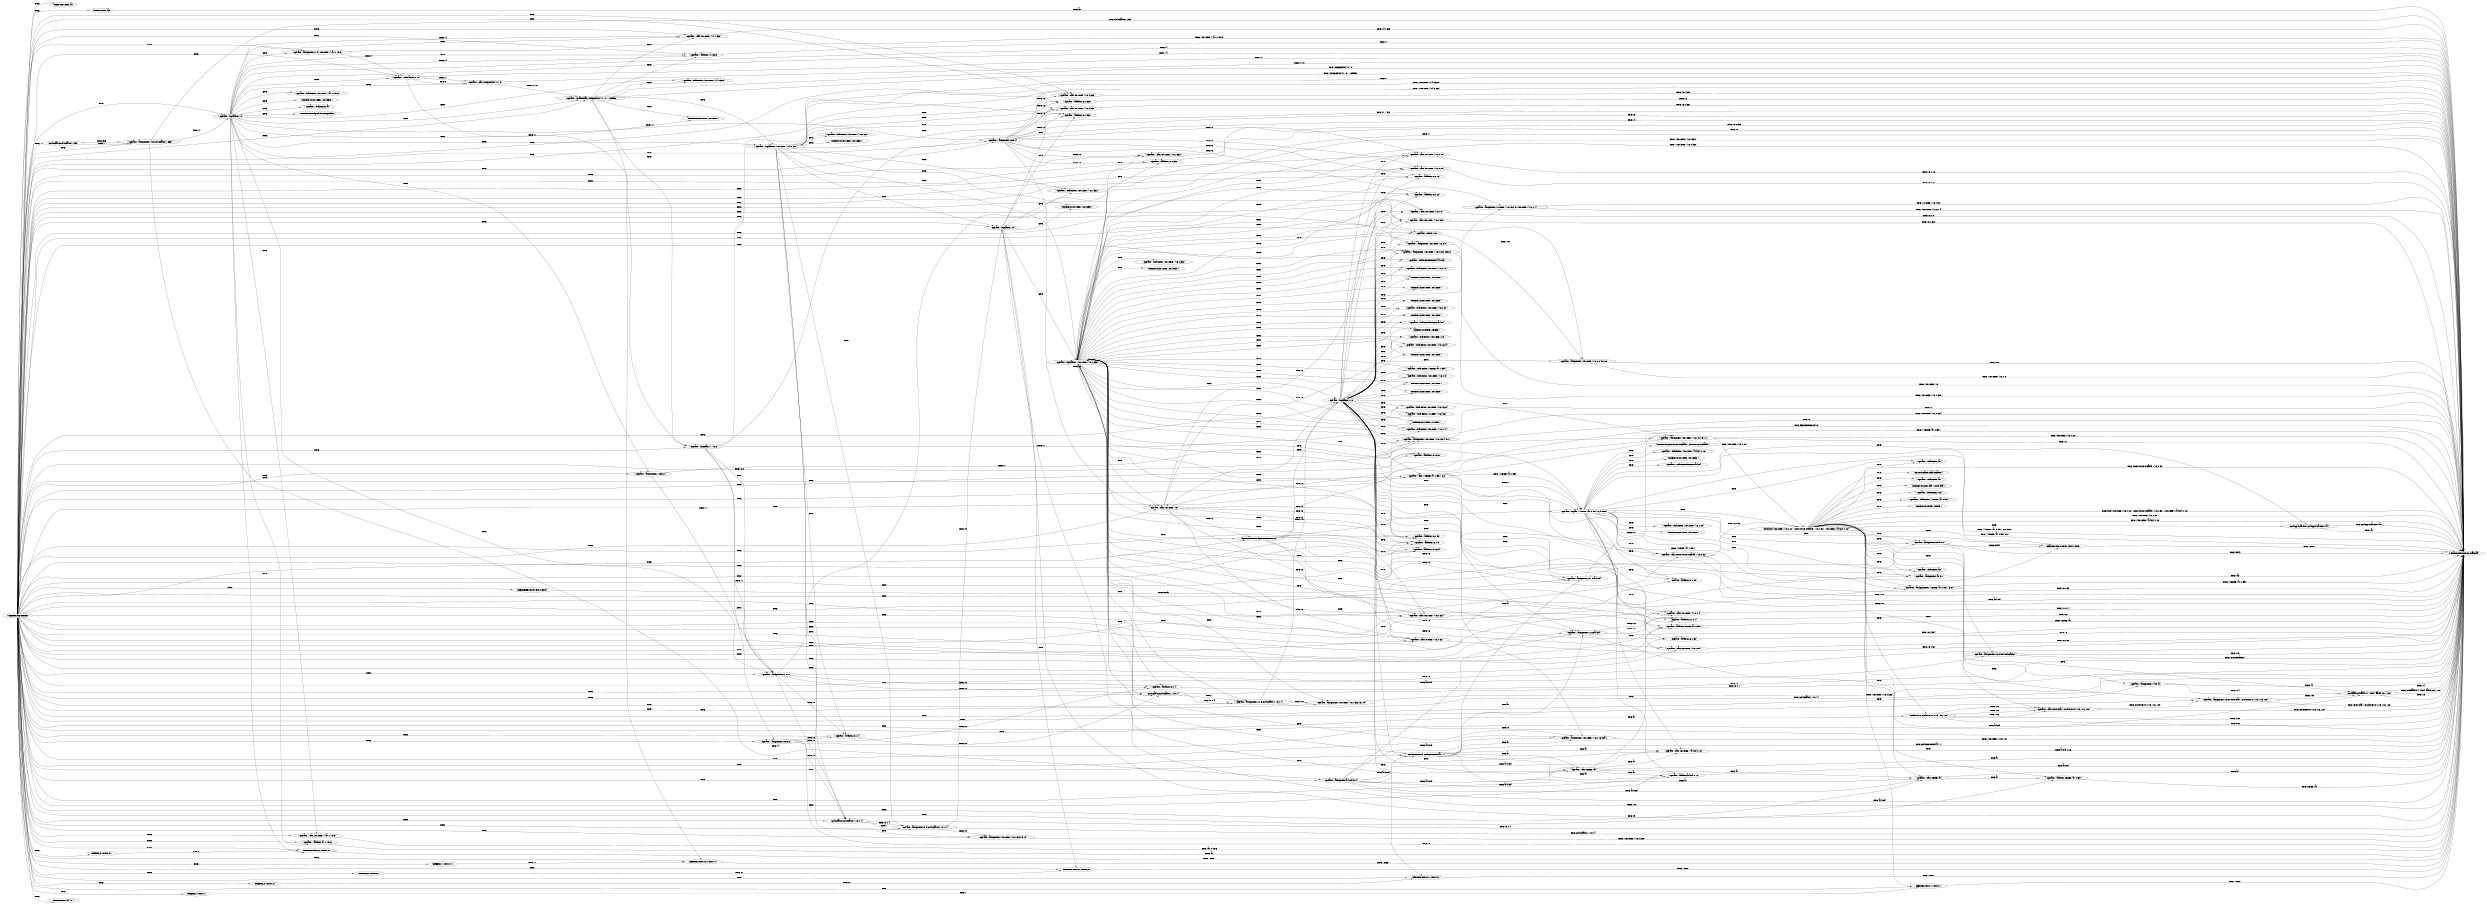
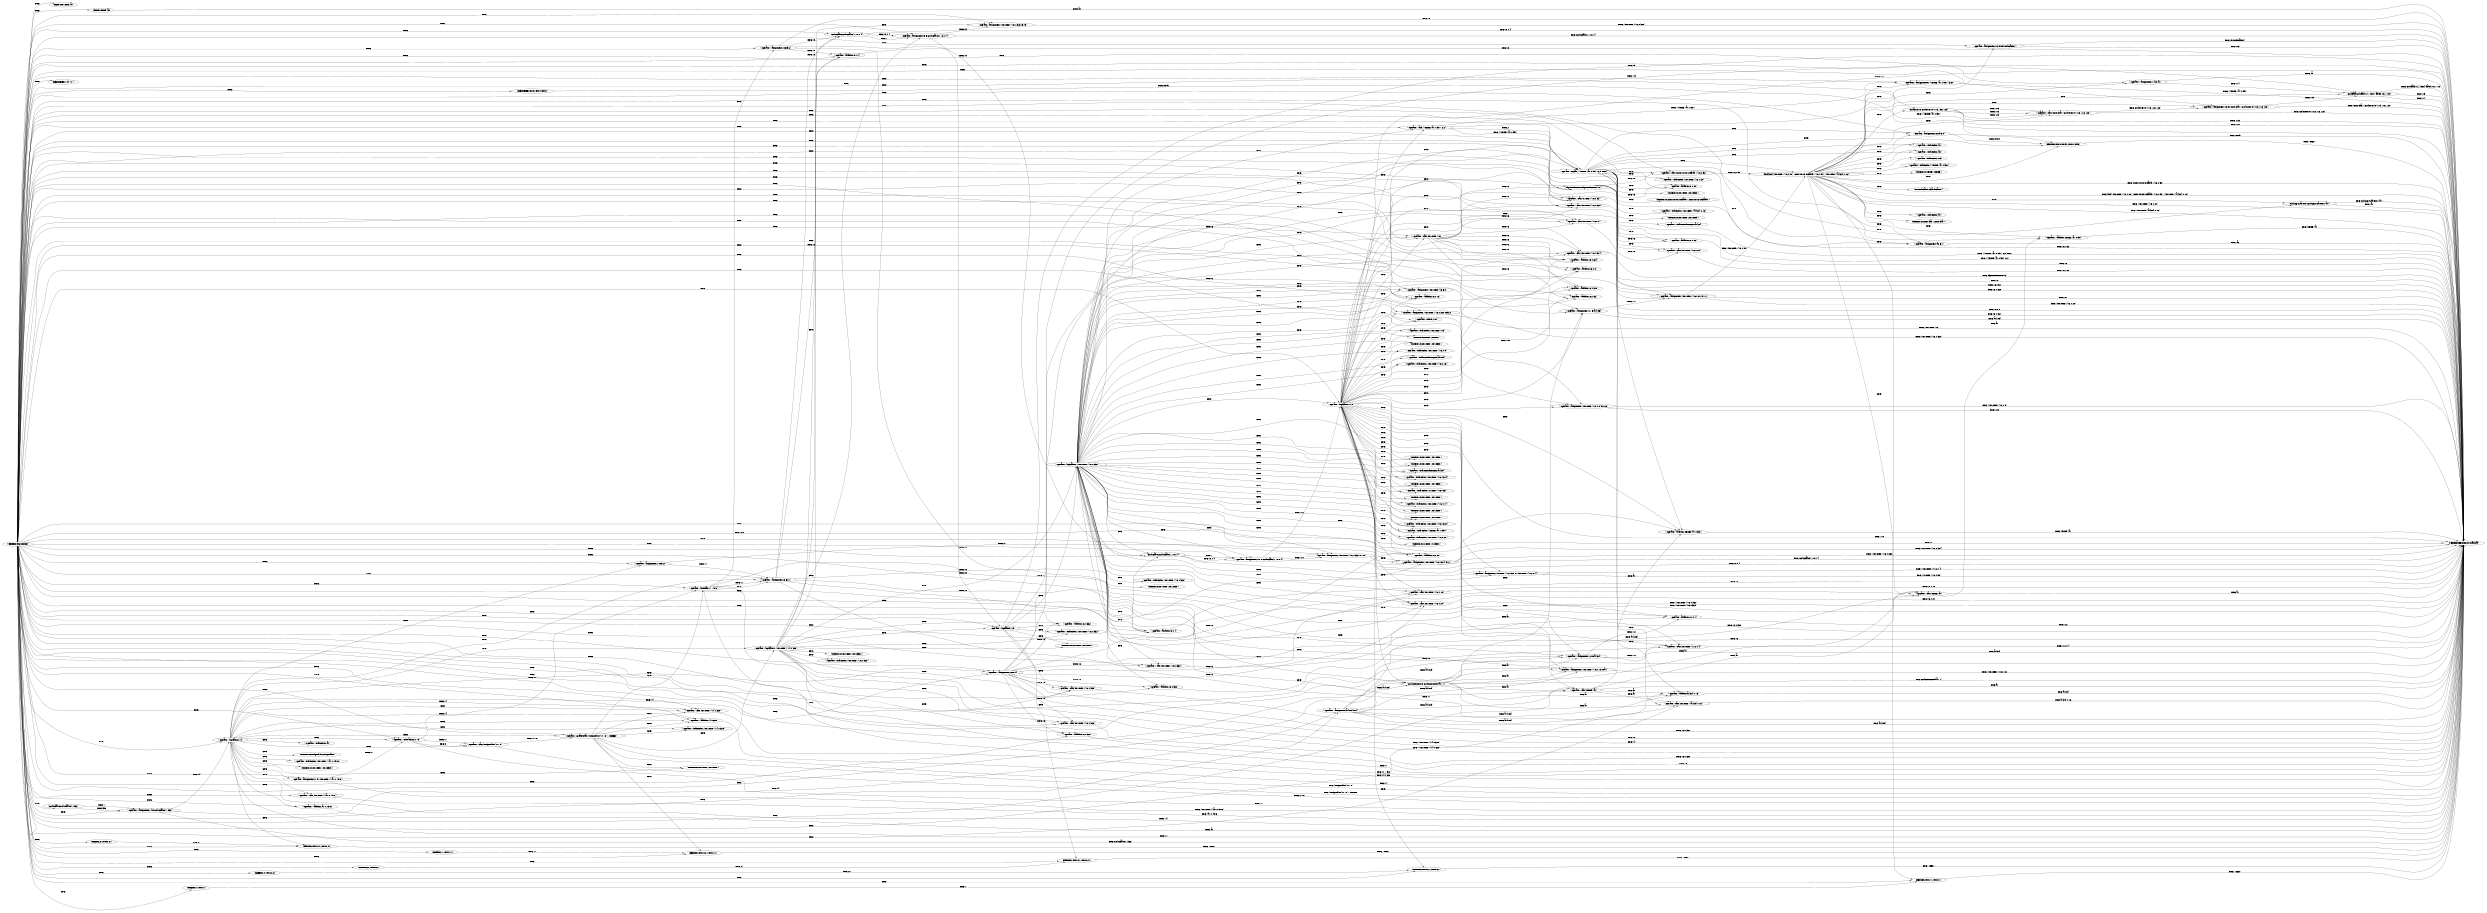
(1296, 468) -> (1377, 240)
